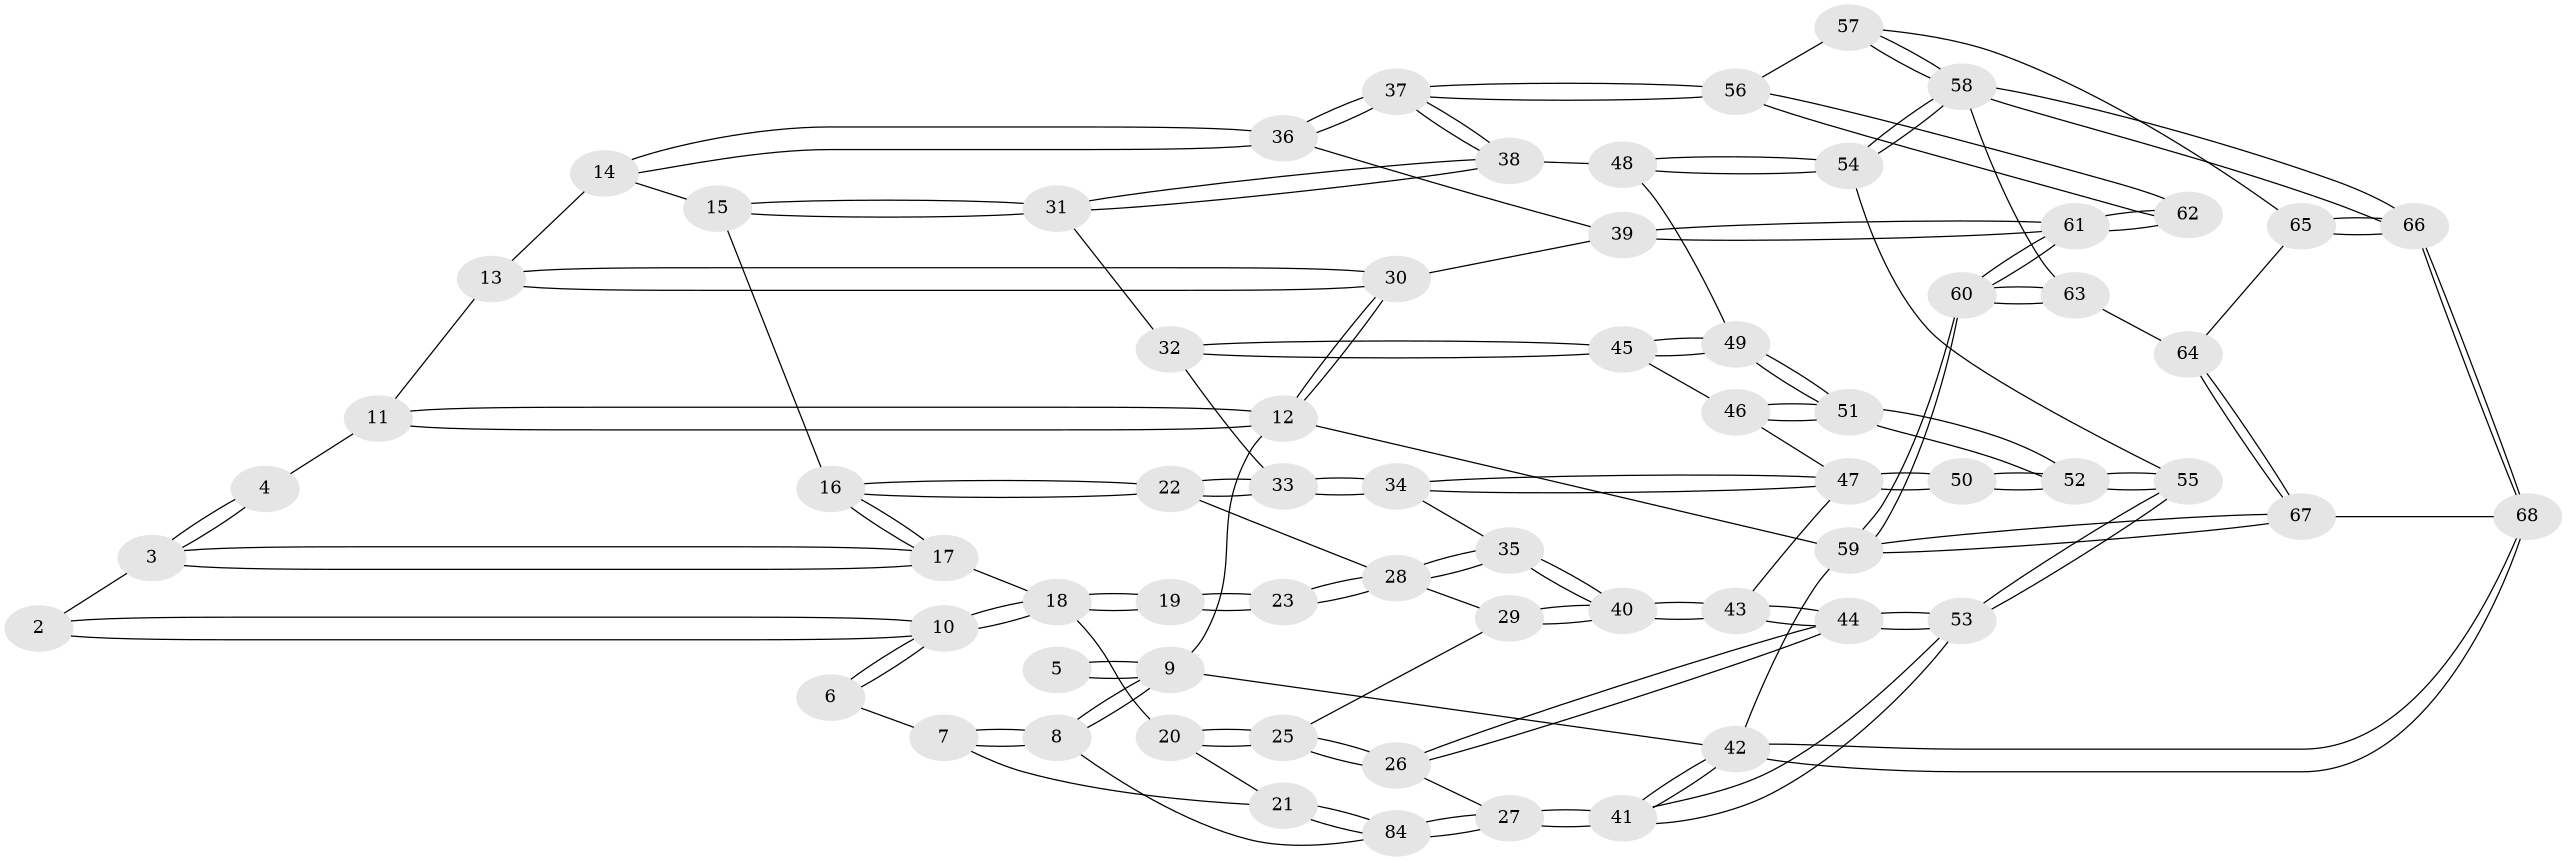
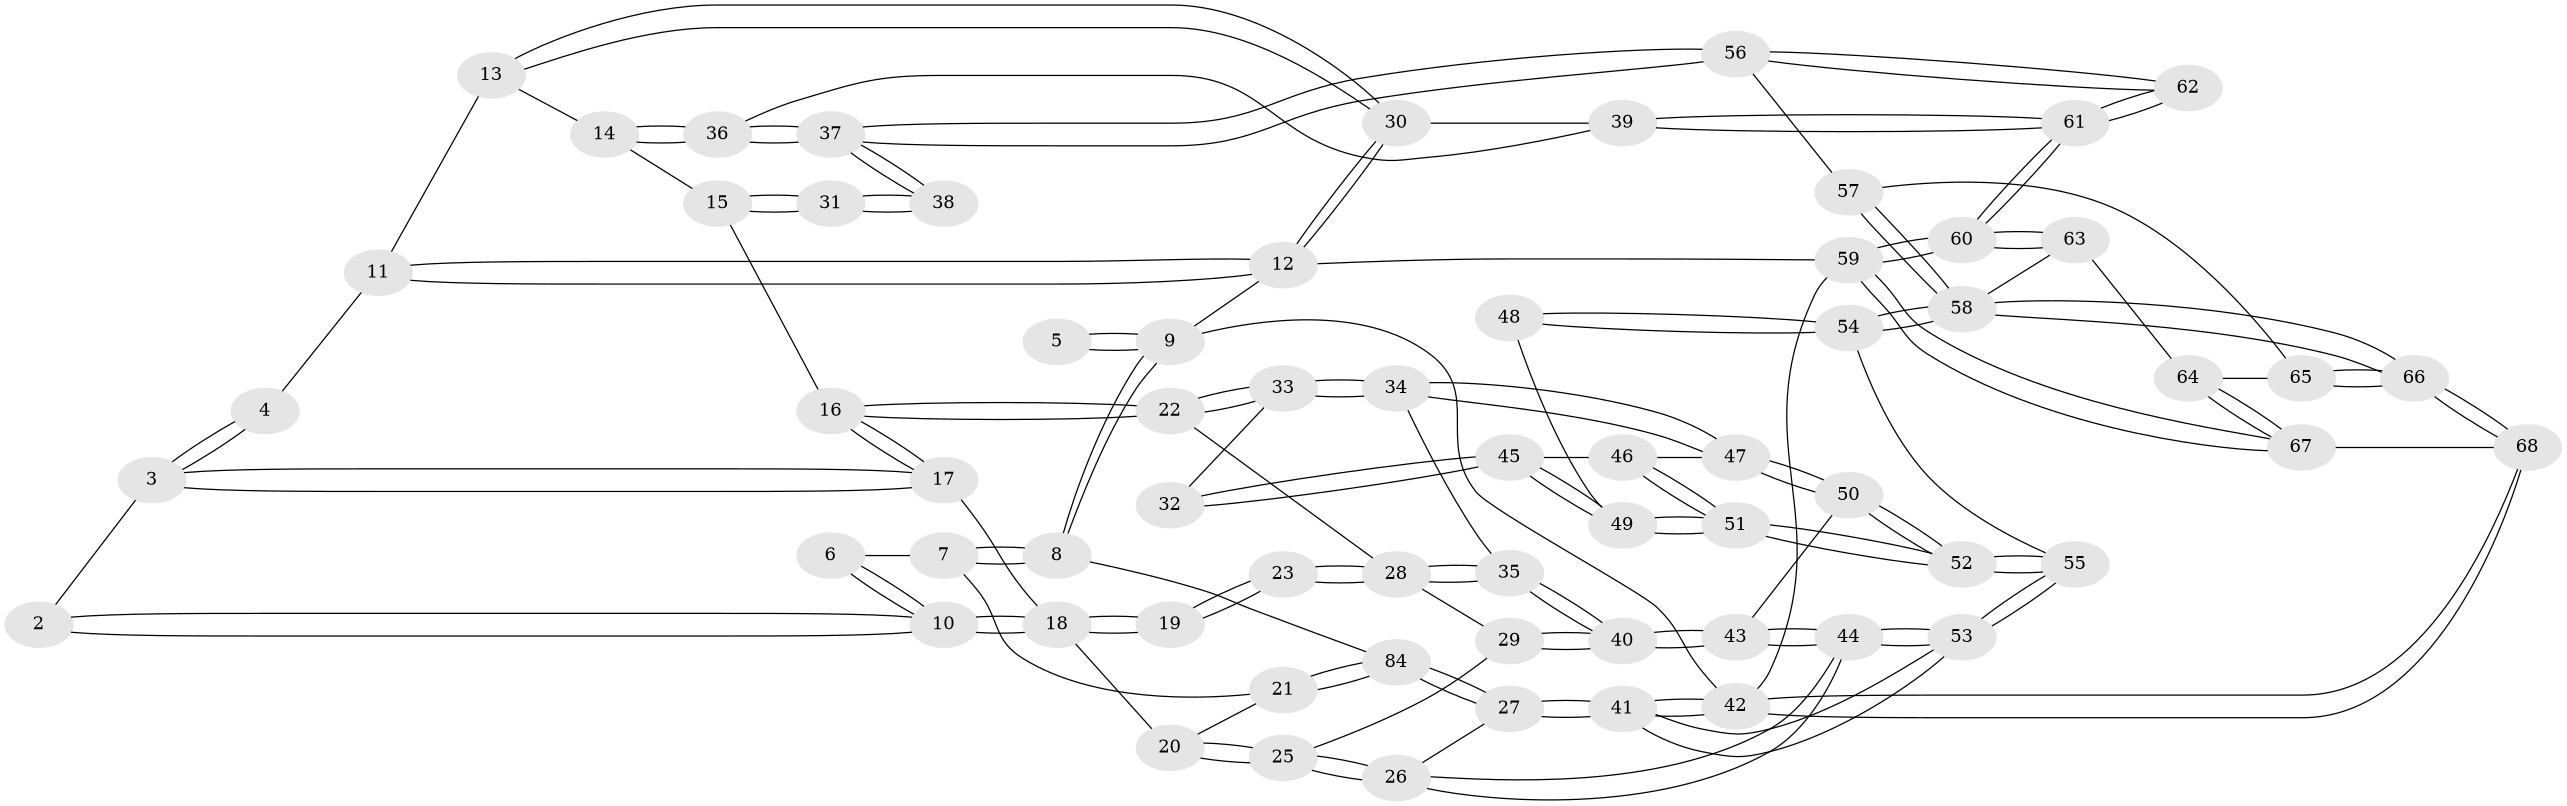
(1566, 163) -> none
(1114, 279) -> none
(1791, 545) -> (1788, 572)
